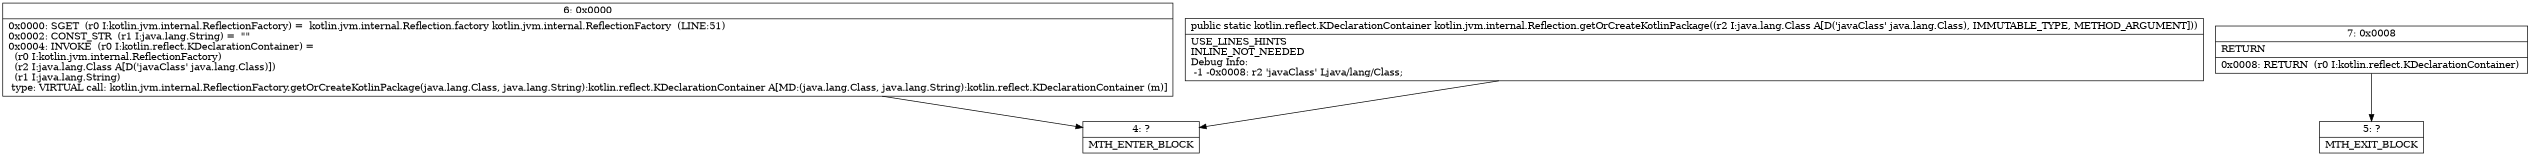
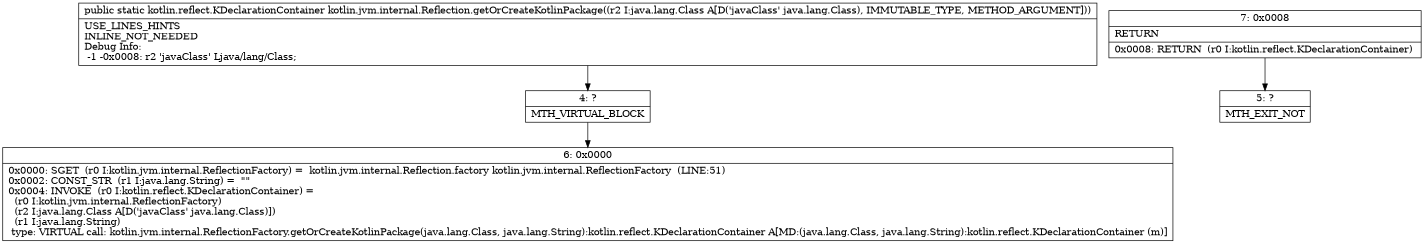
(979, 111) -> (588, 131)
(1141, 145) -> (588, 114)
(2372, 145) -> (1265, 114)
